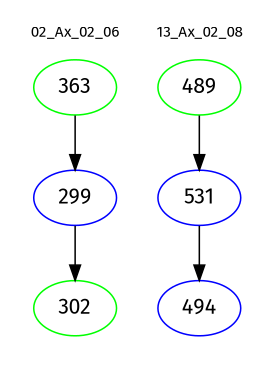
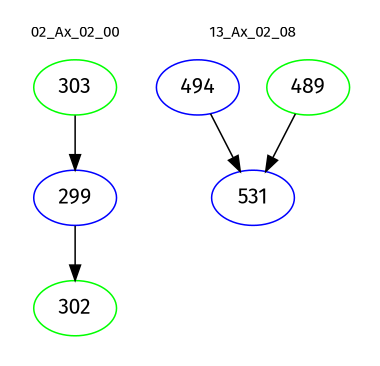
(75, 33) -> (75, 33)
(75, 87) -> (75, 87)
(199, 245) -> (222, 136)
